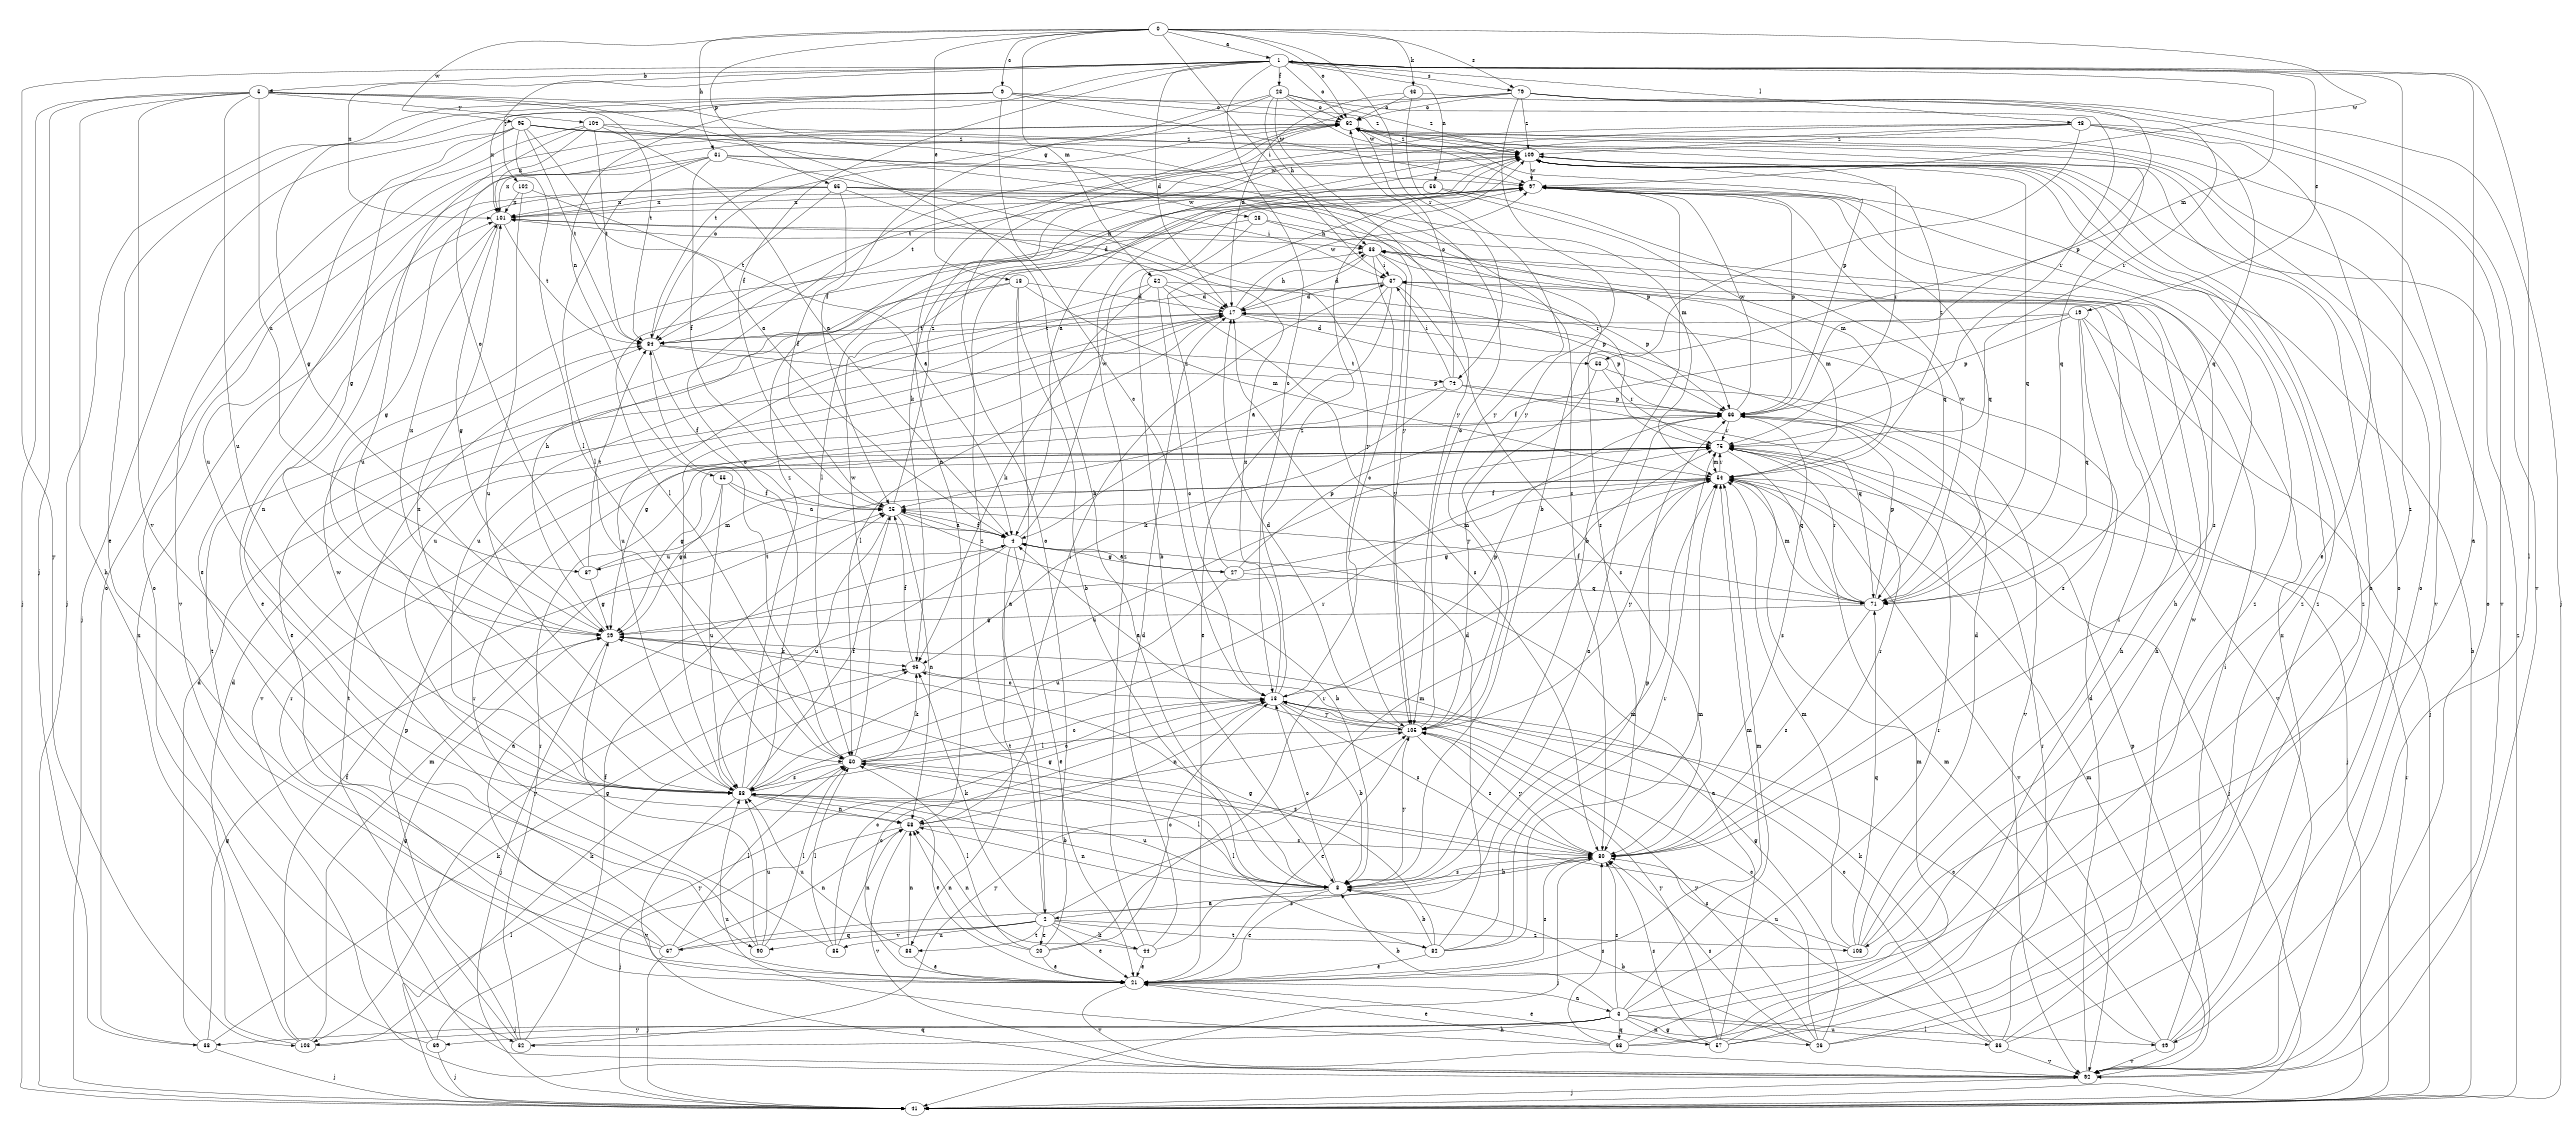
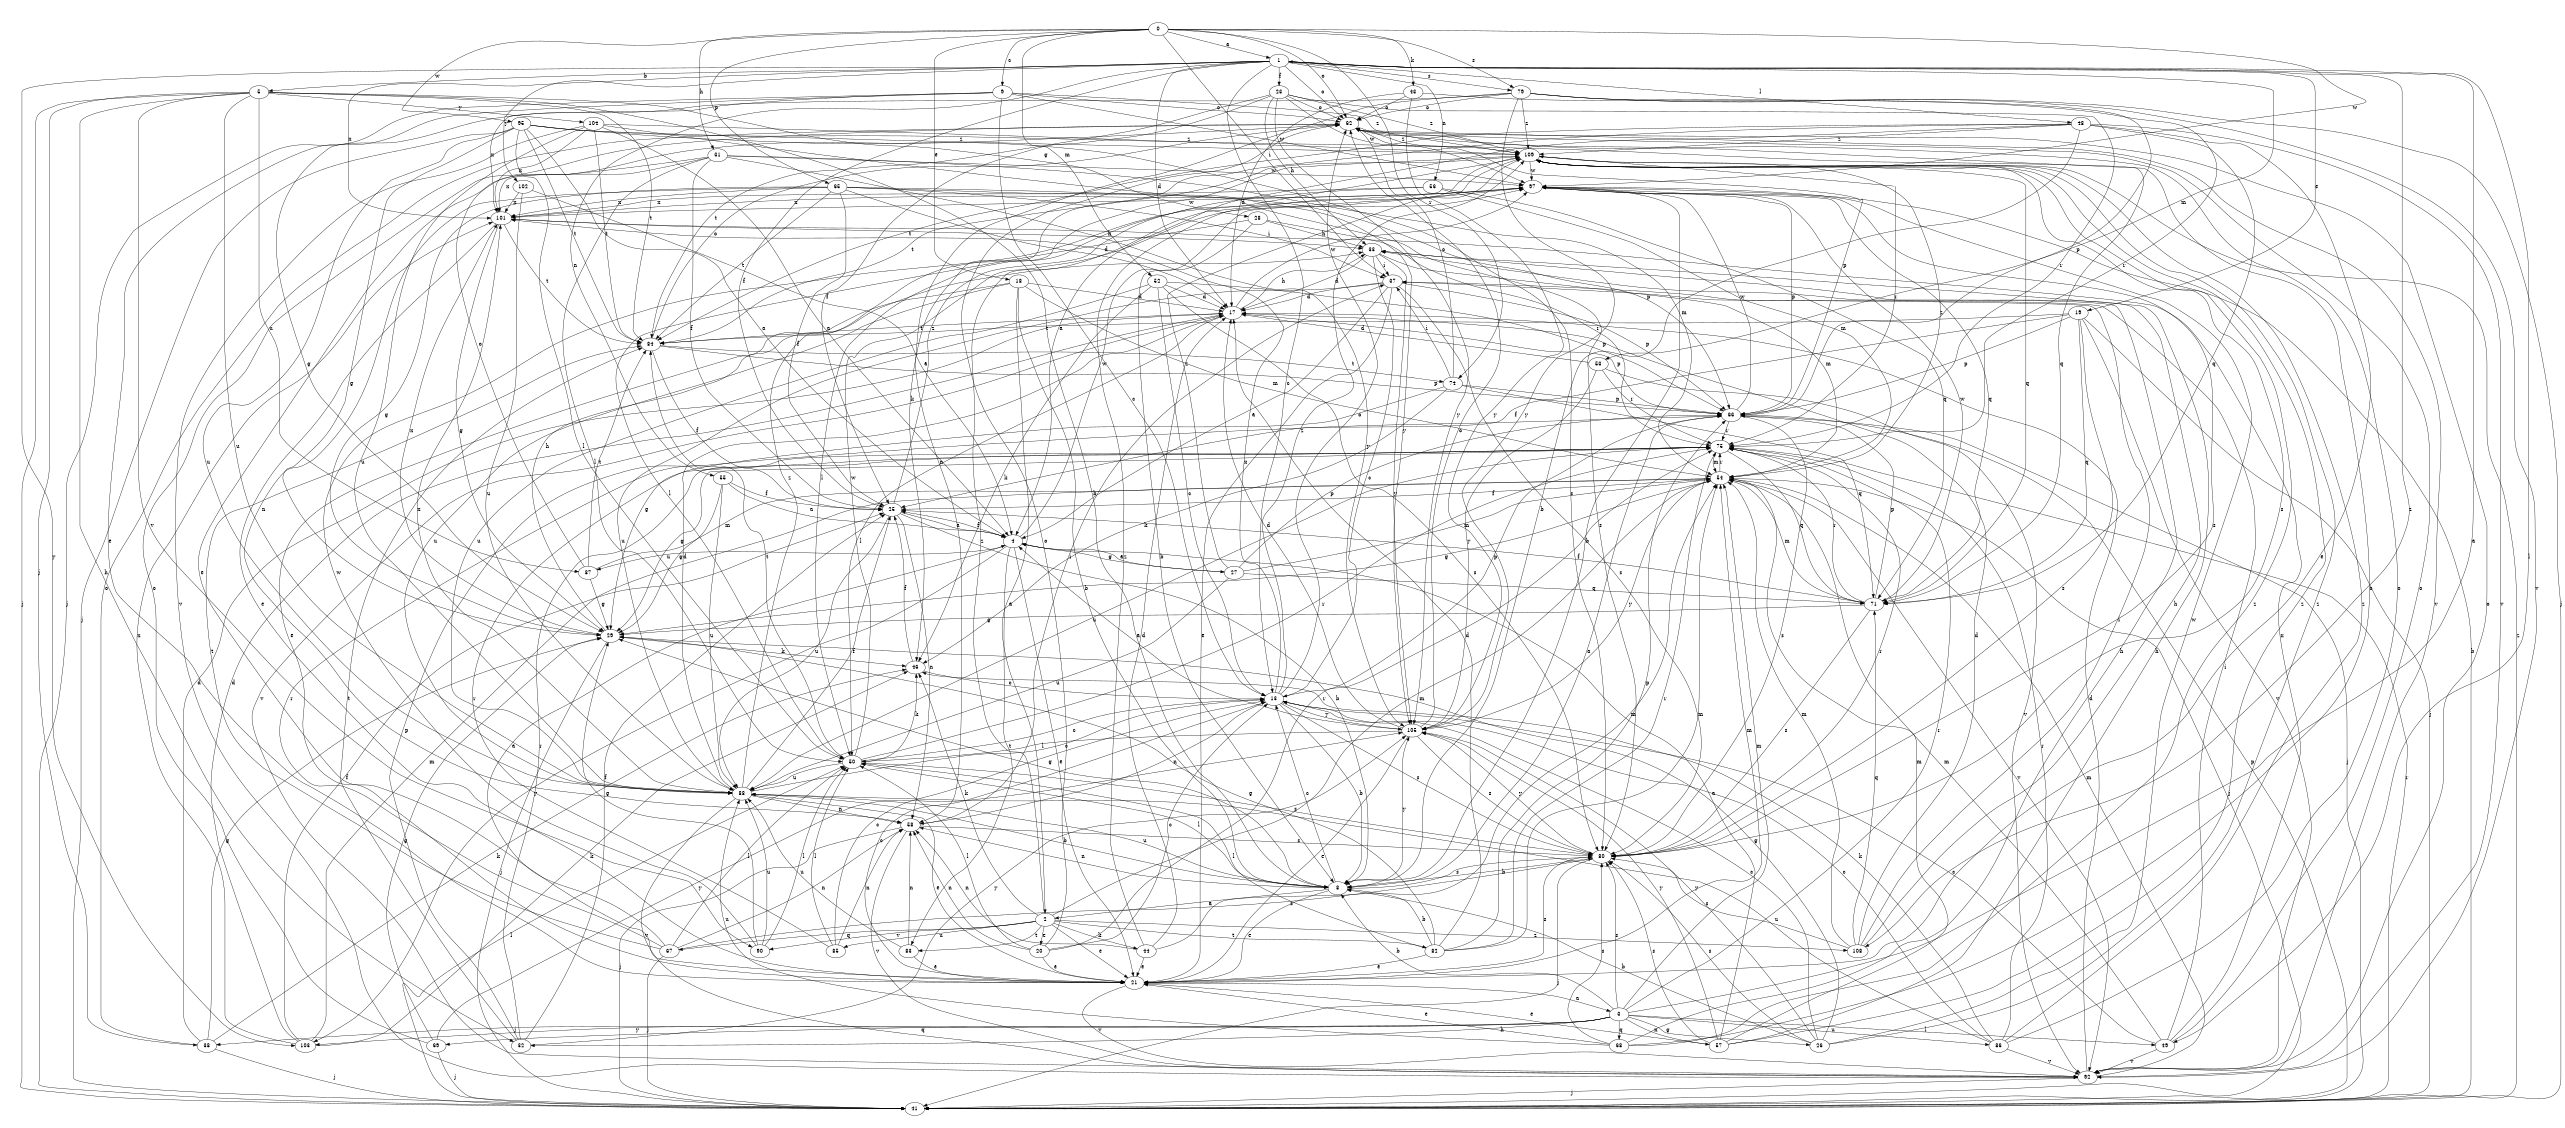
(765, 318) -> (1350, 419)
(1412, 351) -> (1417, 339)
none -> (2276, 427)
(2110, 686) -> (2135, 1099)
(795, 778) -> (795, 778)
